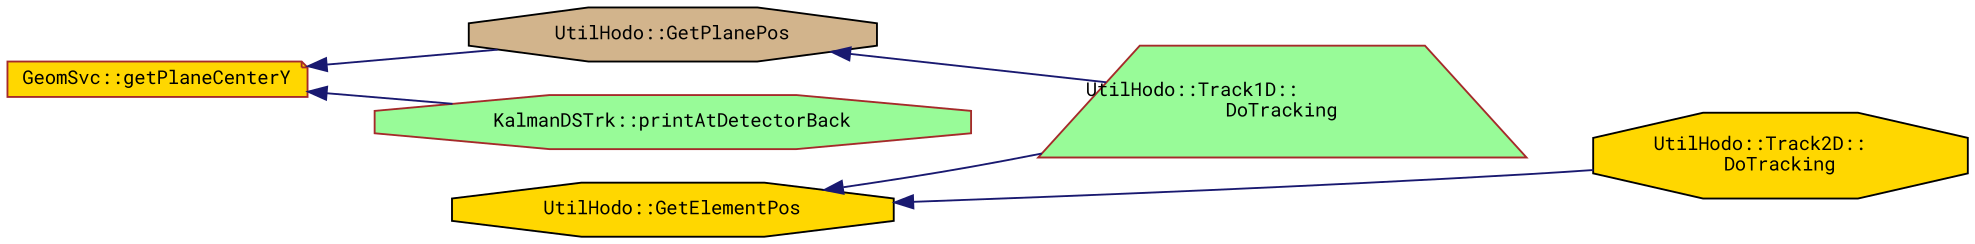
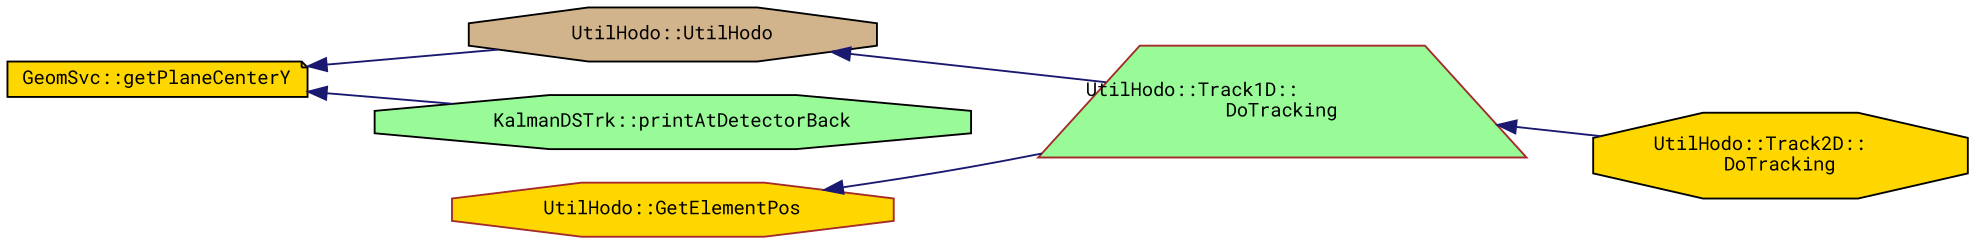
(673, 34) -> (673, 34)
(157, 79) -> (157, 79)
(673, 122) -> (673, 122)
(1254, 188) -> (1559, 132)
(673, 210) -> (673, 210)
